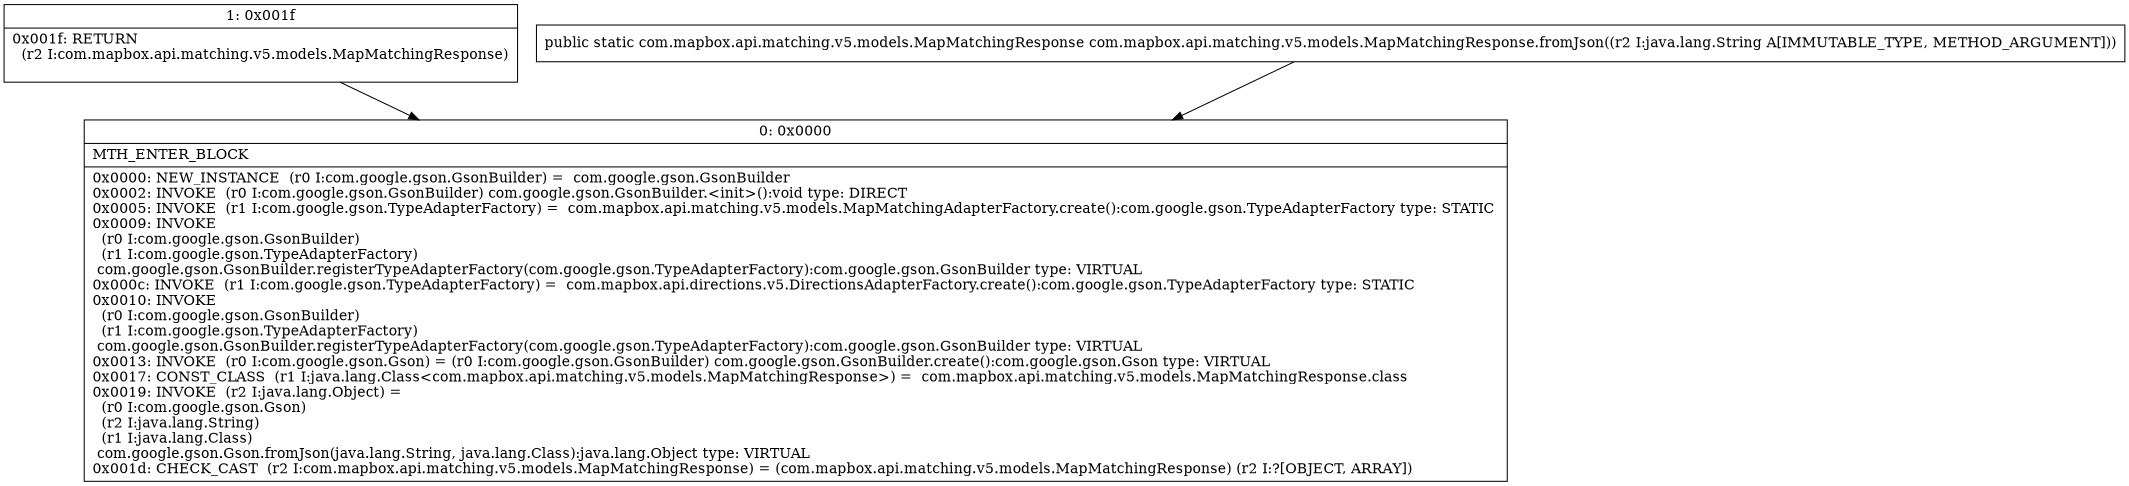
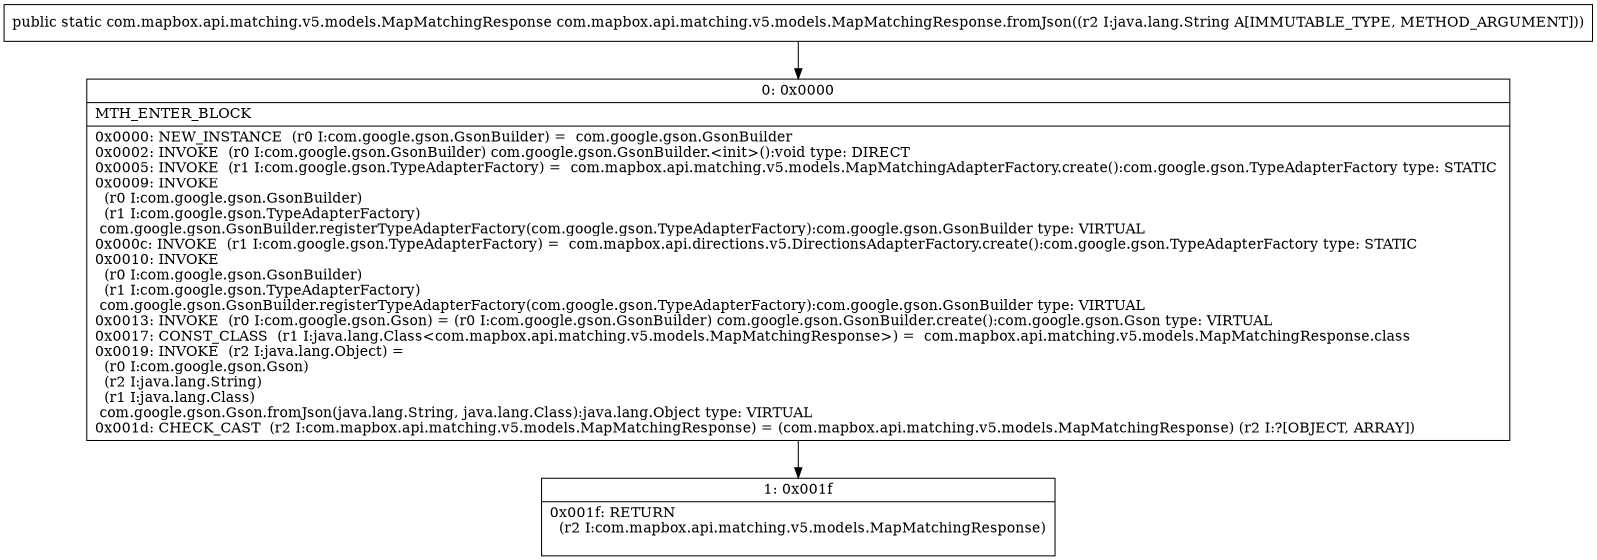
(375, 99) -> (798, 454)
